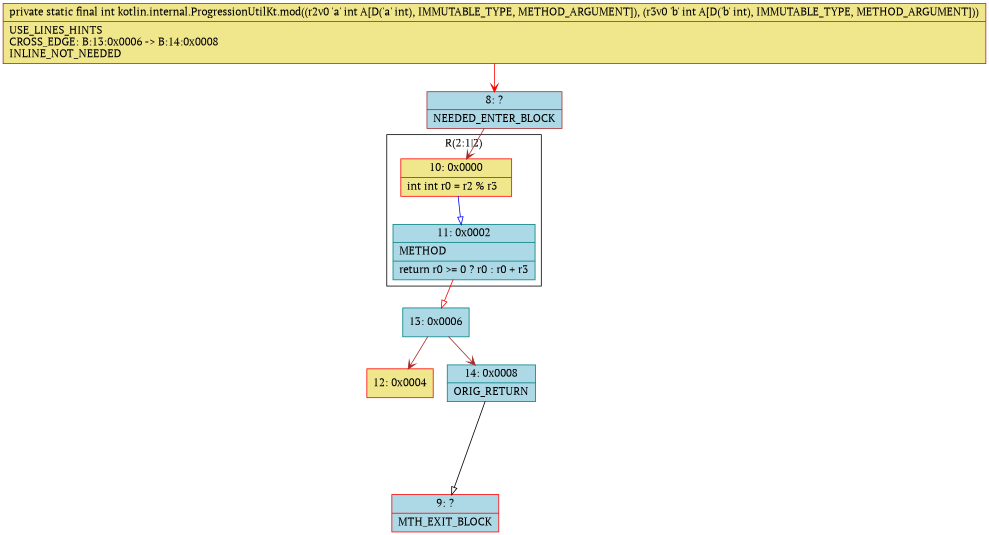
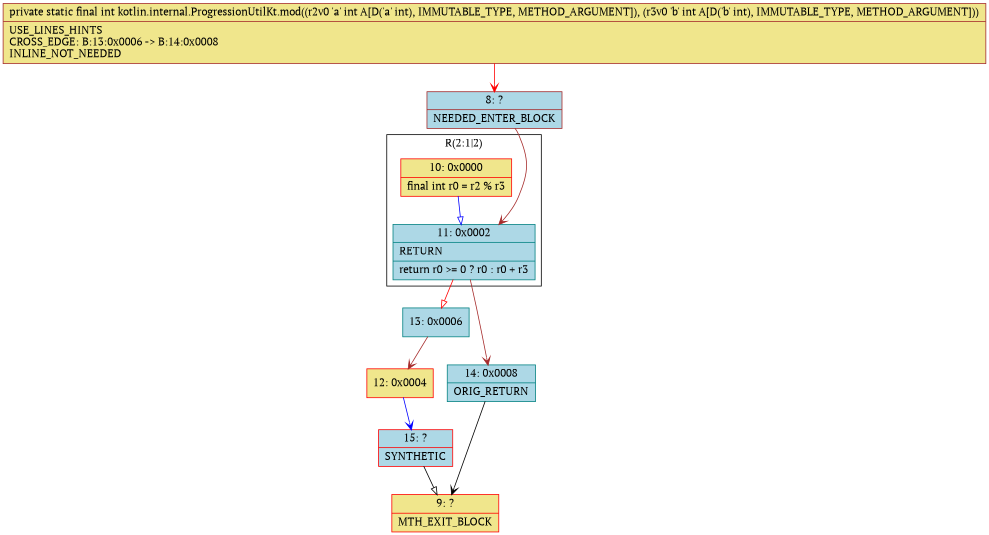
(477, 140) -> (525, 175)
(452, 187) -> (456, 187)
(423, 251) -> (421, 251)
(459, 348) -> (479, 318)
(470, 444) -> (470, 444)
none -> (416, 448)
(445, 513) -> (445, 513)
